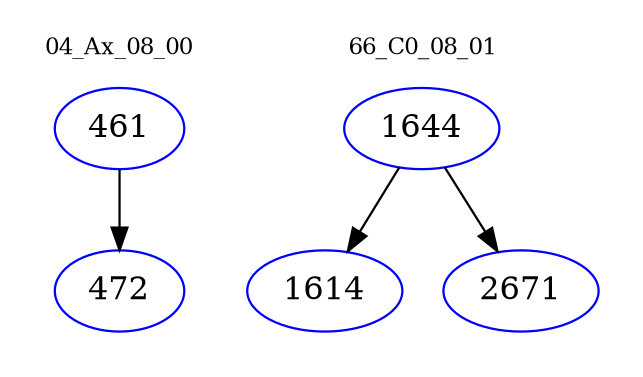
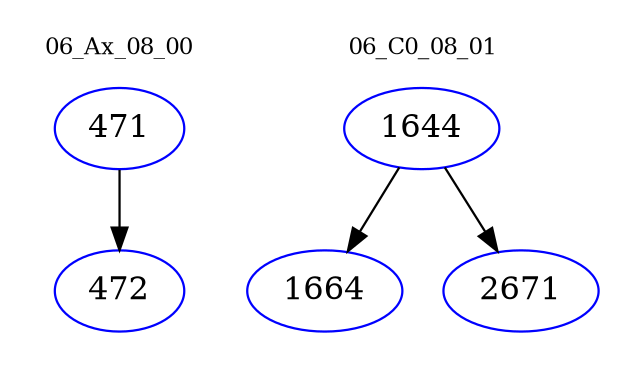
(120, 48) -> (120, 48)
(423, 48) -> (423, 48)
(120, 129) -> (120, 129)
(325, 291) -> (325, 291)
